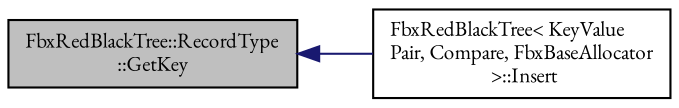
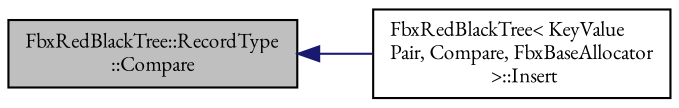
(153, 54) -> (153, 54)
